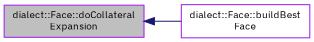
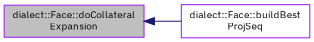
(246, 21) -> (246, 21)
